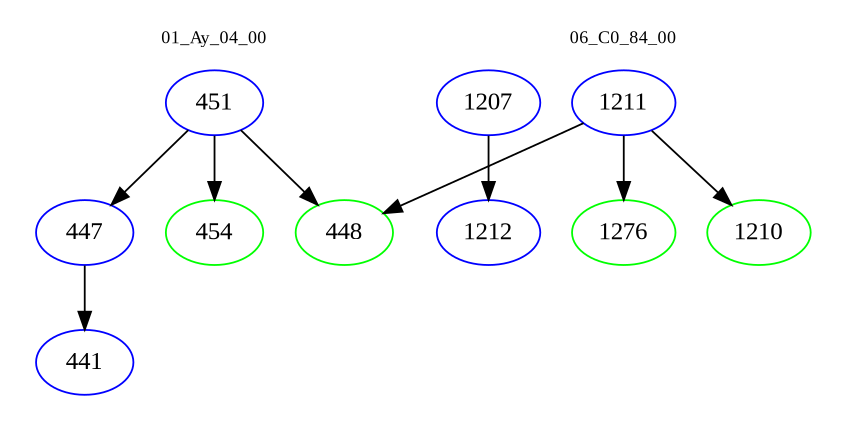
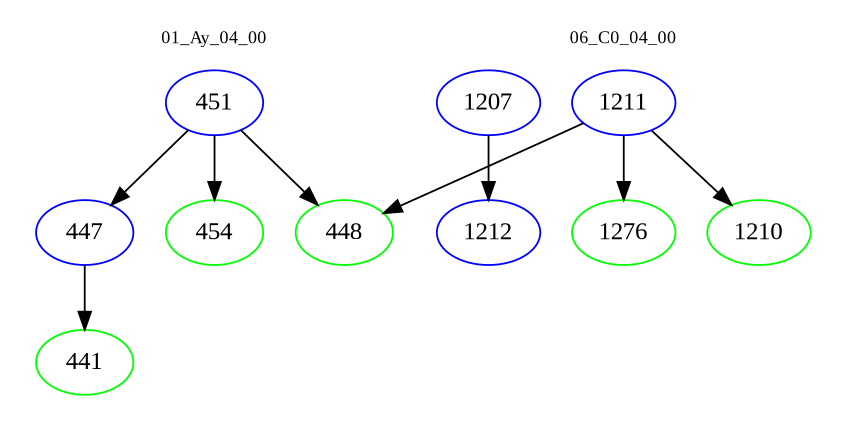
(624, 39) -> (624, 39)
(85, 362) -> (85, 362)
